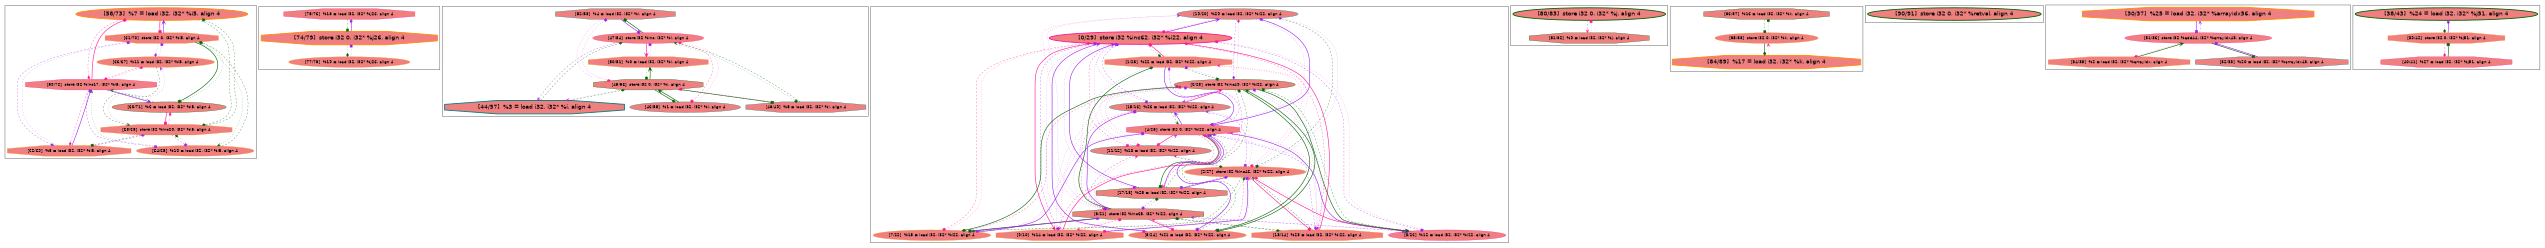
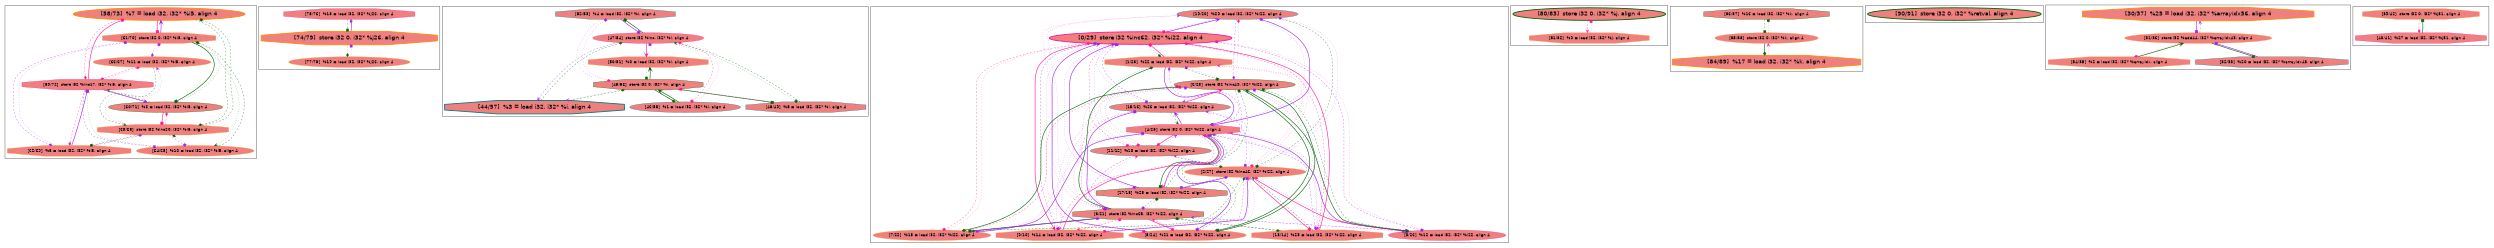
(2446, 14) -> none
(1589, 38) -> (1589, 38)
(2198, 38) -> (2198, 38)
